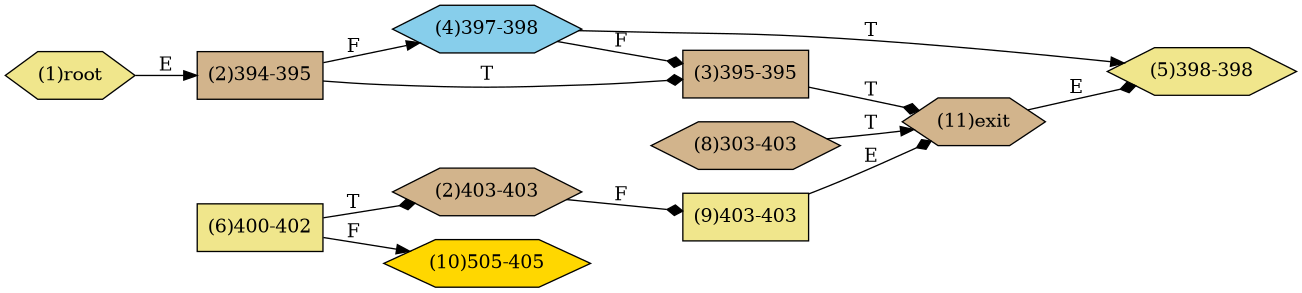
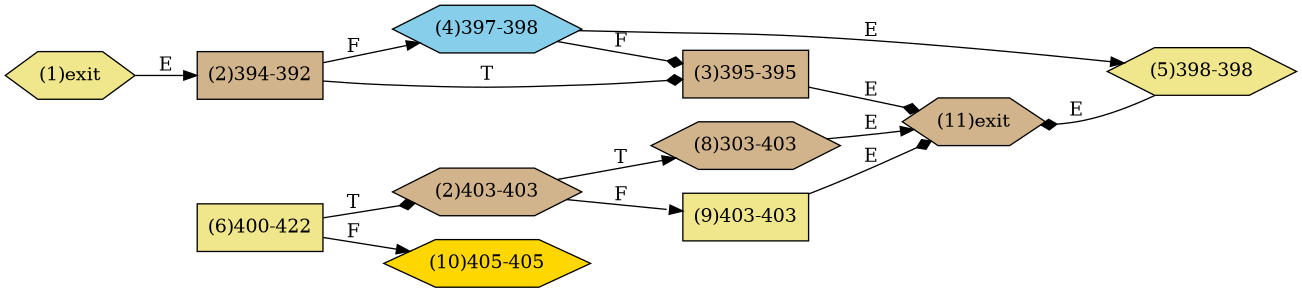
(871, 31) -> (871, 31)
(70, 75) -> (70, 75)
(260, 75) -> (260, 75)
(871, 91) -> (871, 91)
(1074, 100) -> (1107, 114)
(871, 124) -> (871, 124)
none -> (610, 170)
(616, 205) -> (616, 205)
(260, 228) -> (260, 228)
(487, 263) -> (487, 263)
